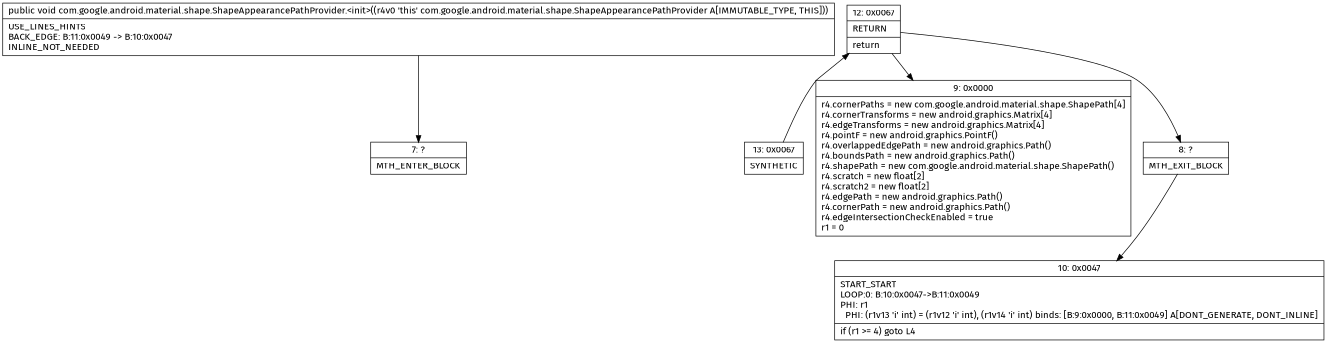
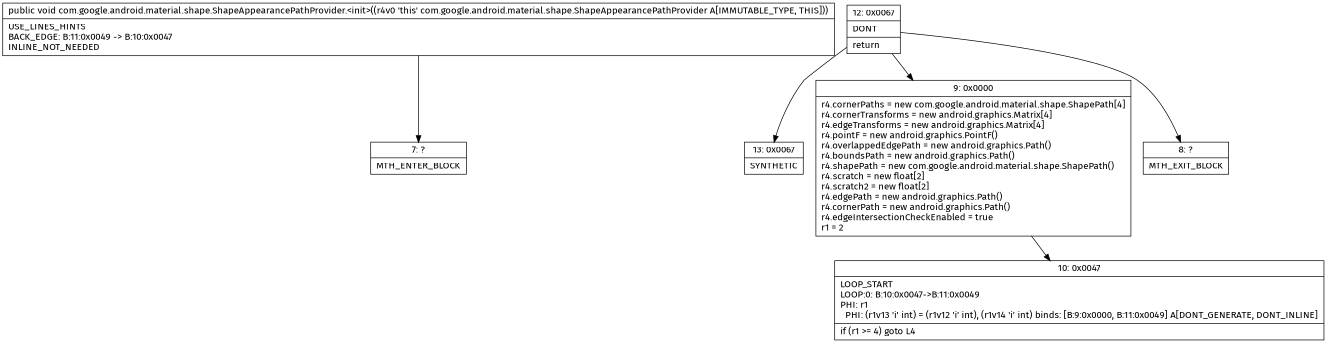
(870, 29) -> (865, 29)
(806, 95) -> (801, 84)
(1152, 216) -> (1039, 246)
(833, 228) -> (833, 228)
(869, 284) -> (867, 284)
